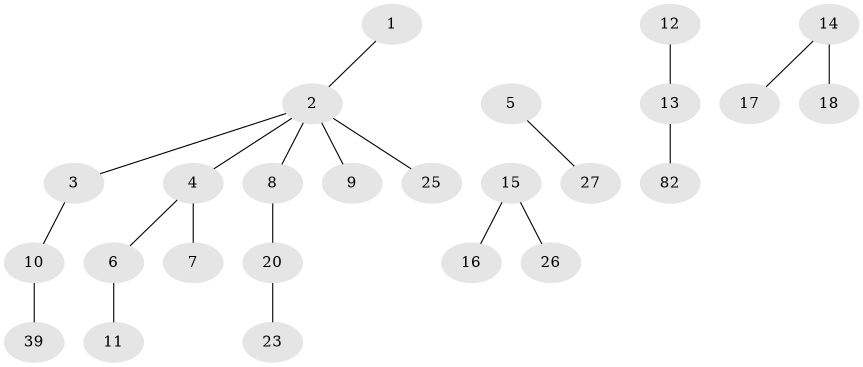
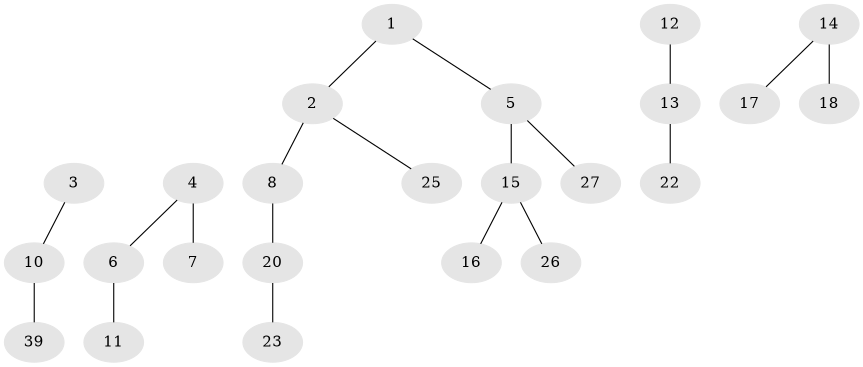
none -> (452, 64)
(193, 144) -> none
(253, 144) -> none
none -> (511, 144)
(352, 183) -> none
(670, 183) -> (670, 183)
